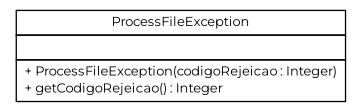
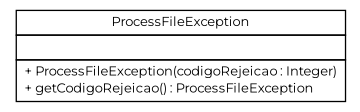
(124, 88) -> (169, 88)
